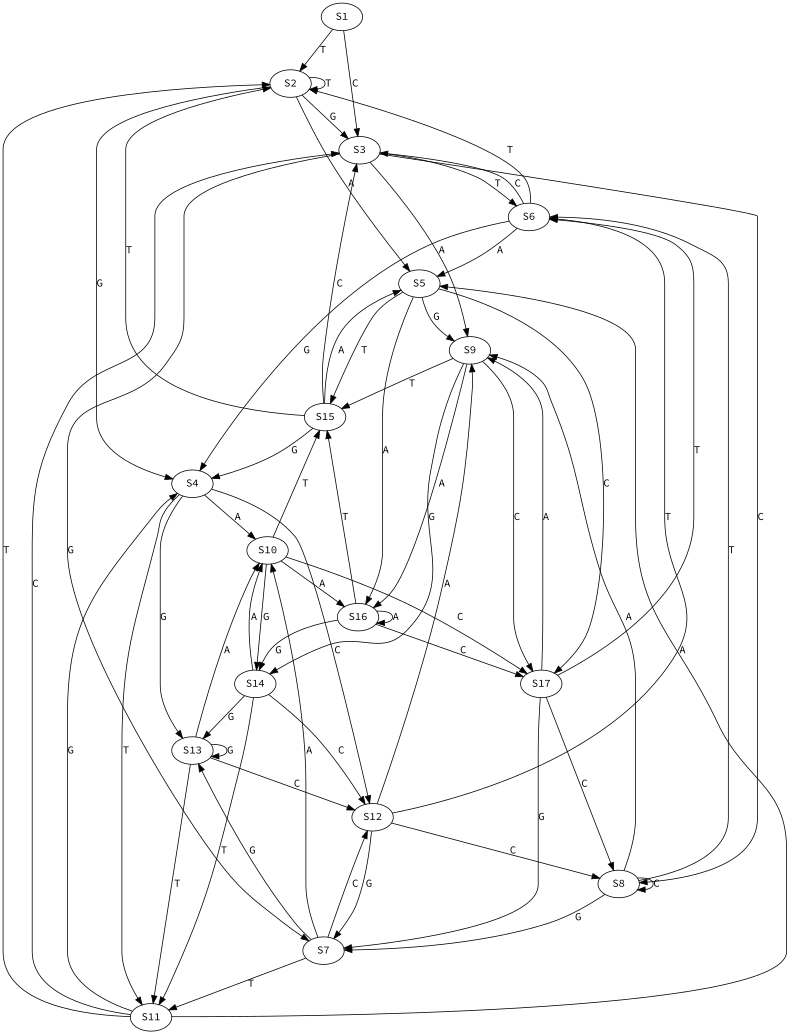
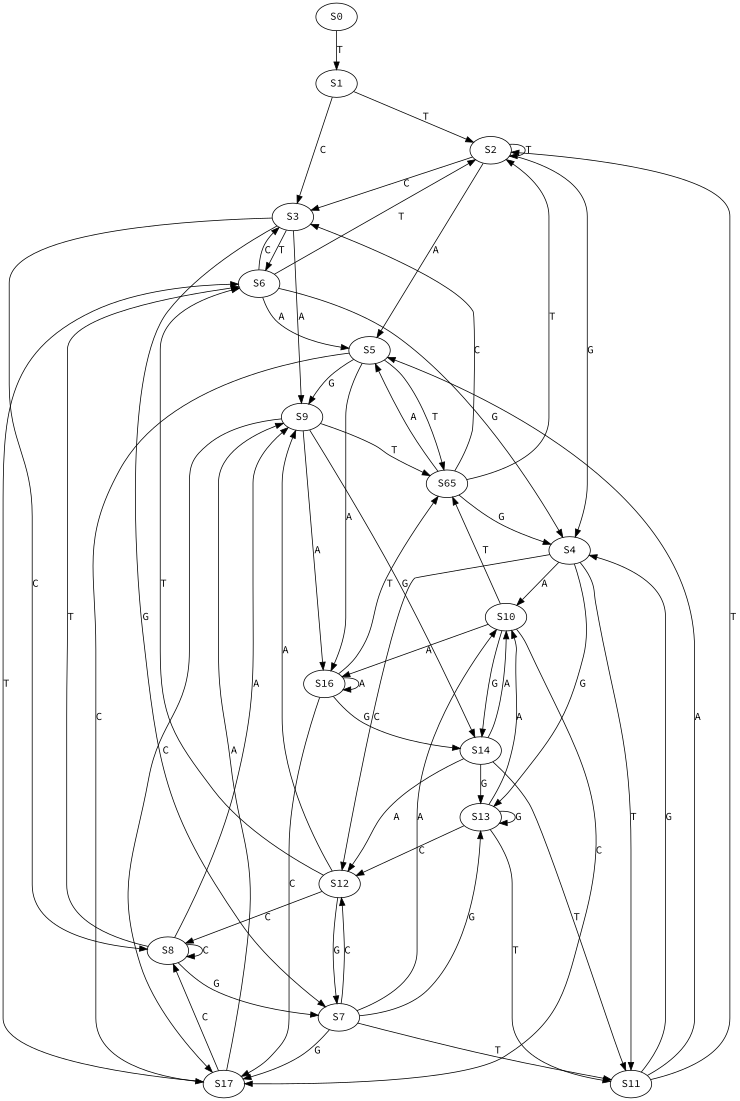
none -> (337, 17)
(333, 117) -> (407, 184)
(325, 417) -> (447, 484)
(33, 525) -> none
(342, 751) -> (397, 817)
(535, 893) -> (294, 1060)
